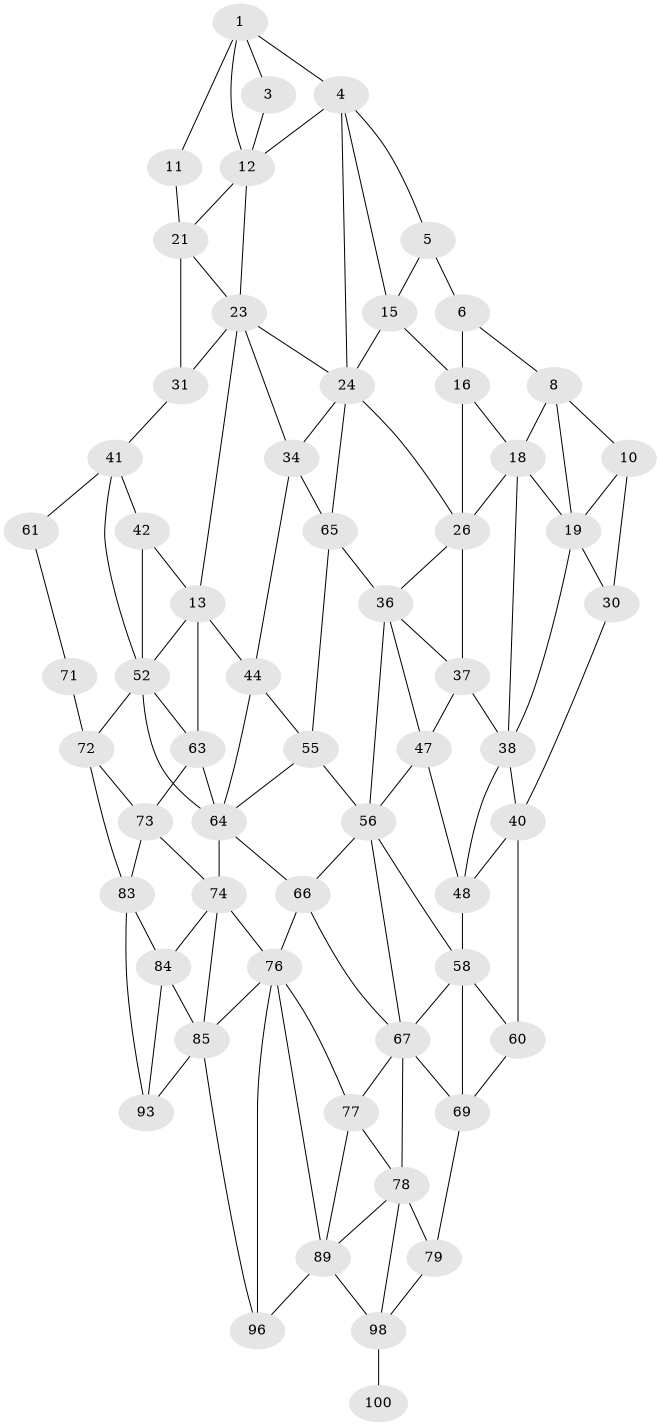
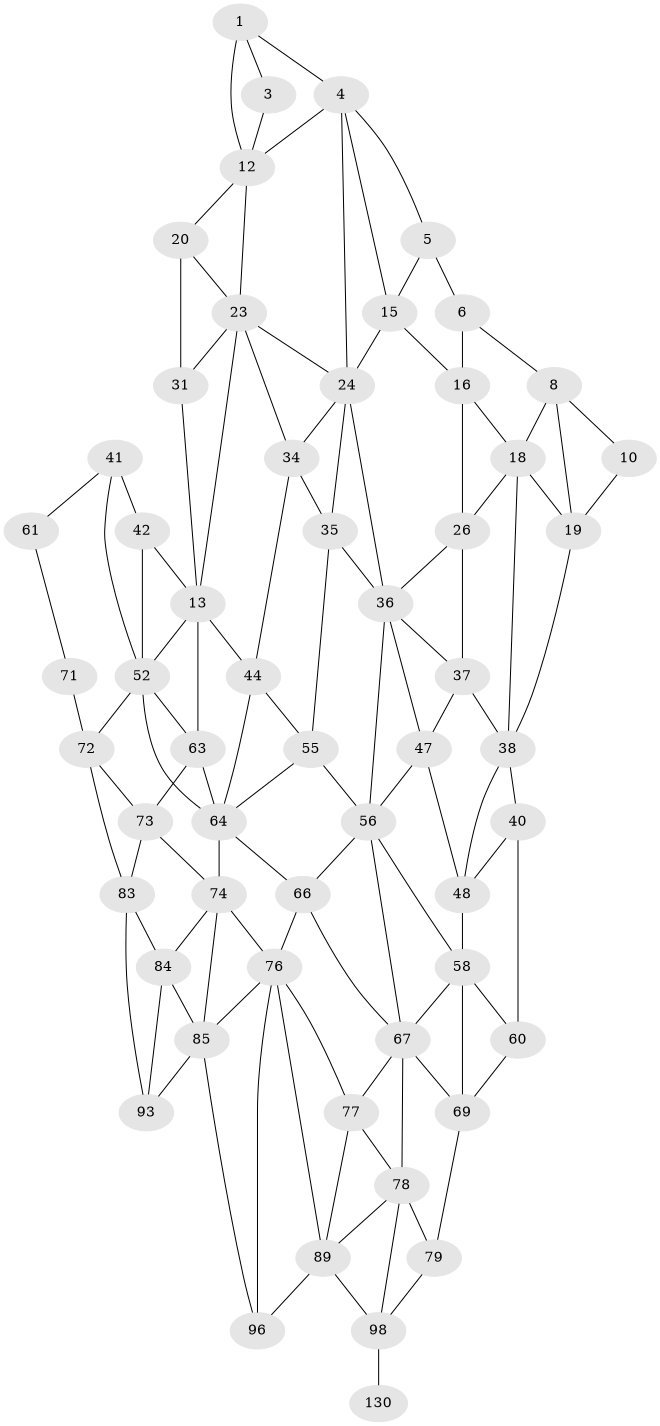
(175, 168) -> none
(181, 240) -> (181, 240)
(148, 422) -> (189, 495)
(411, 455) -> (367, 495)
(330, 531) -> (330, 531)
(612, 604) -> none
(379, 1404) -> (379, 1404)
